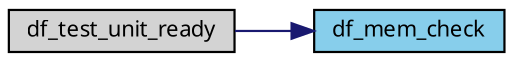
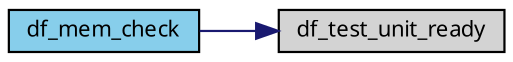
(263, 31) -> (228, 31)
